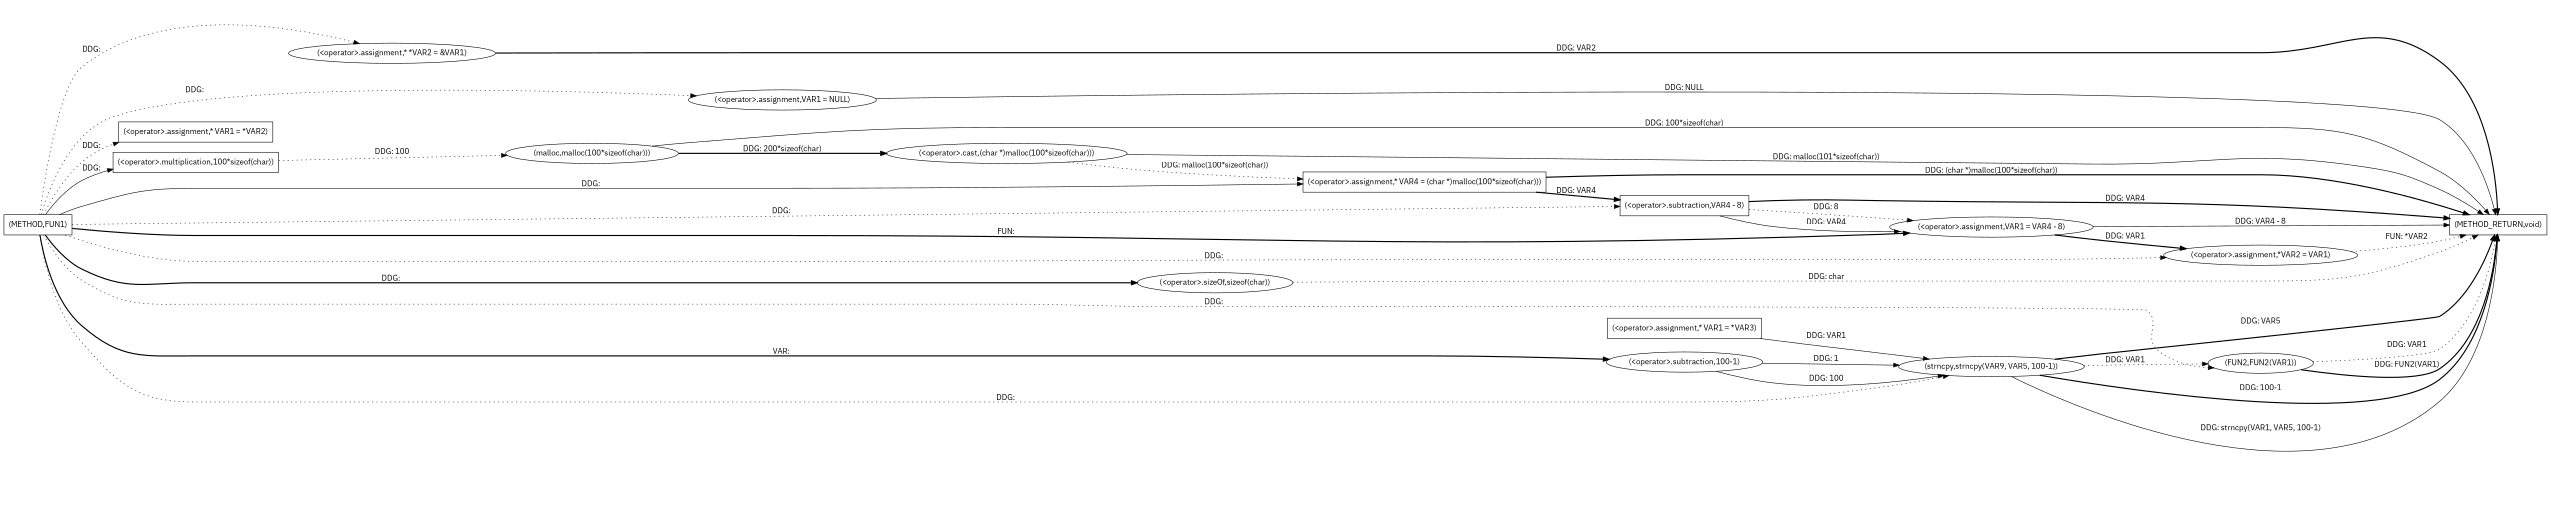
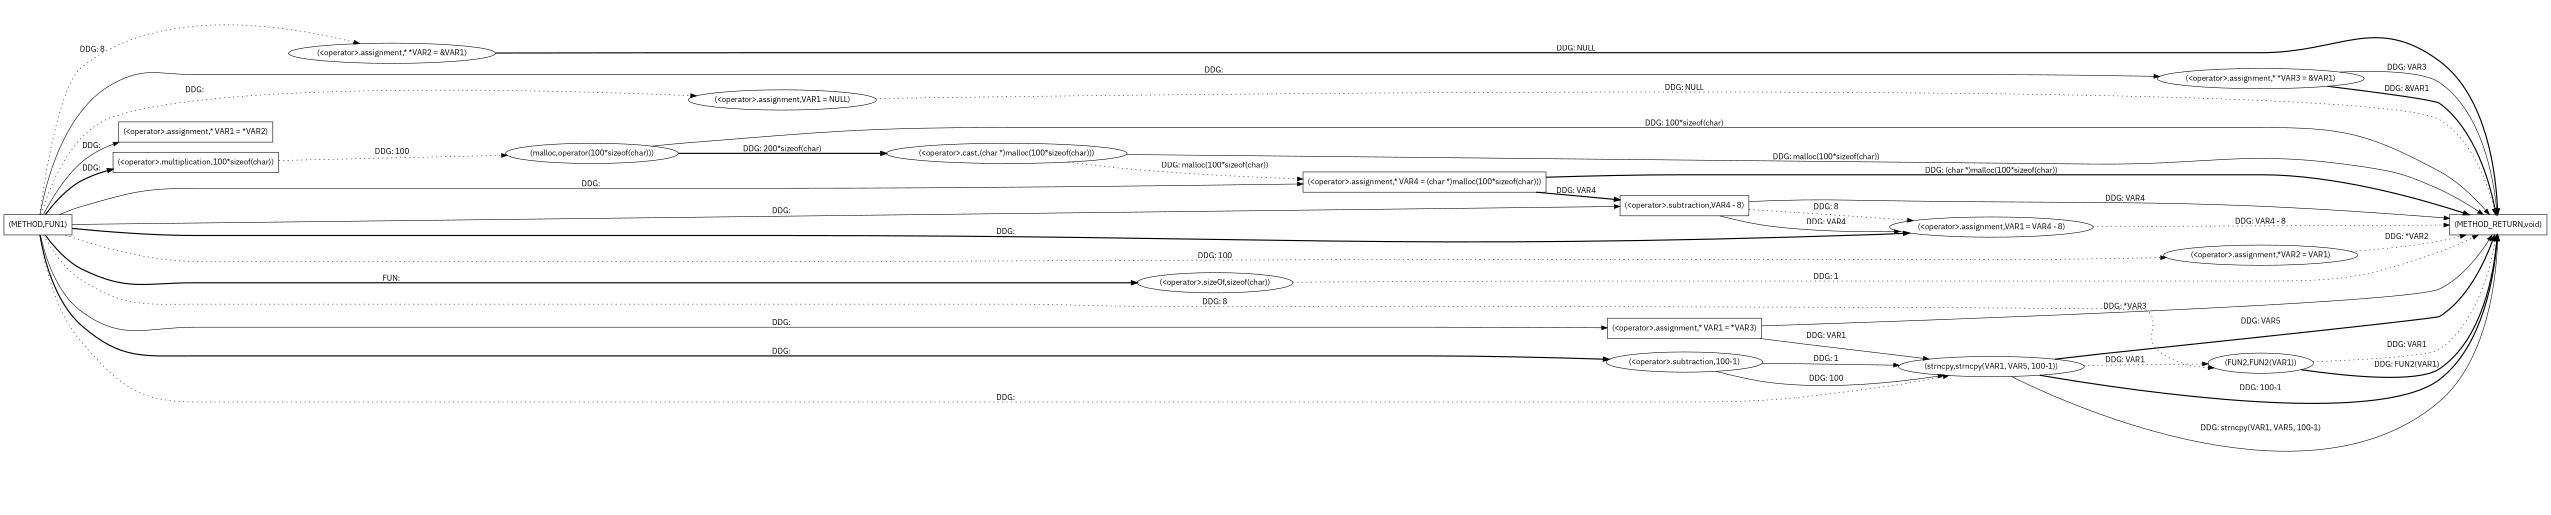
(1576, 48) -> (1576, 48)
(93, 50) -> (93, 50)
none -> (2261, 79)
(1712, 92) -> (1712, 92)
(592, 153) -> (592, 153)
(1826, 157) -> (1826, 157)
(72, 172) -> (72, 172)
(72, 187) -> (72, 187)
(2097, 203) -> (2097, 203)
(843, 215) -> (843, 215)
(2268, 226) -> (2268, 226)
(1007, 232) -> (1007, 232)
(2407, 237) -> (2407, 237)
(2117, 242) -> none
(1215, 256) -> (1215, 256)
(1826, 277) -> (1826, 277)
(392, 279) -> (392, 279)
(1215, 302) -> (1215, 302)
none -> (2155, 311)
none -> (795, 327)
(782, 352) -> (782, 352)
(1991, 367) -> (1991, 367)
